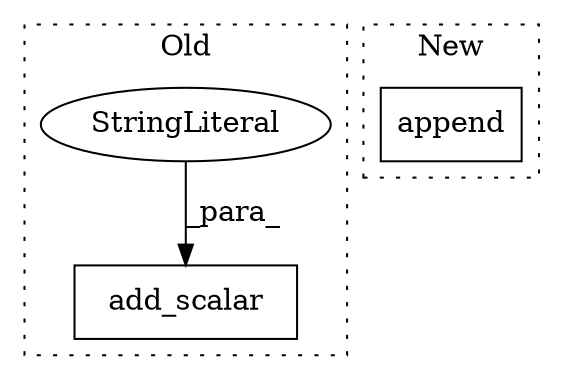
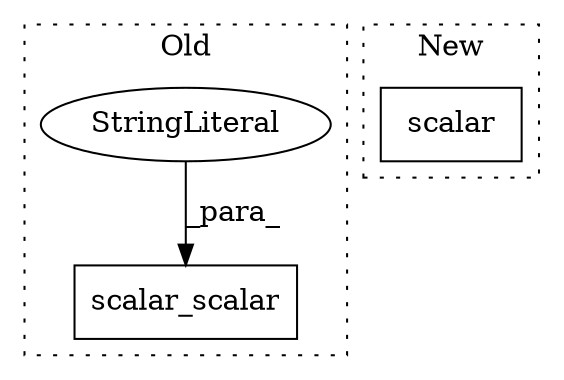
(451, 125) -> (451, 125)
(186, 302) -> (186, 302)
